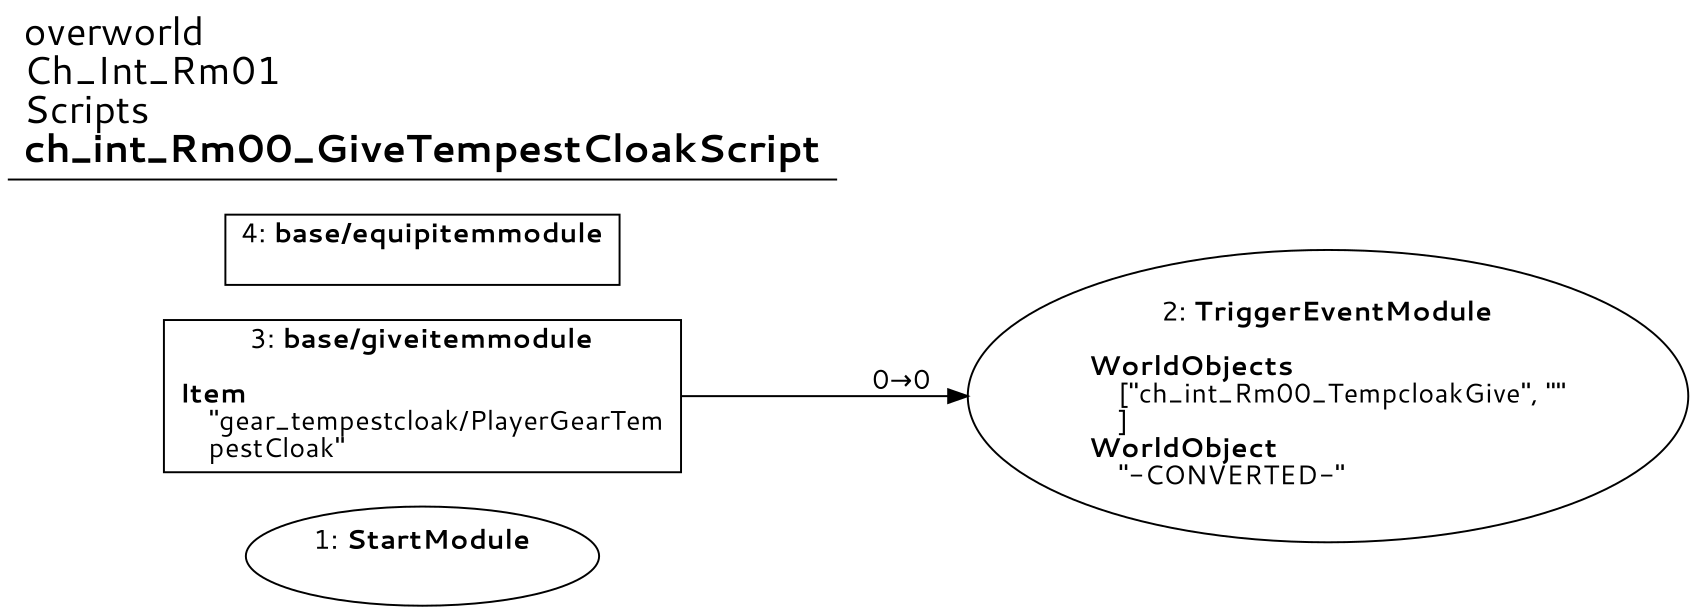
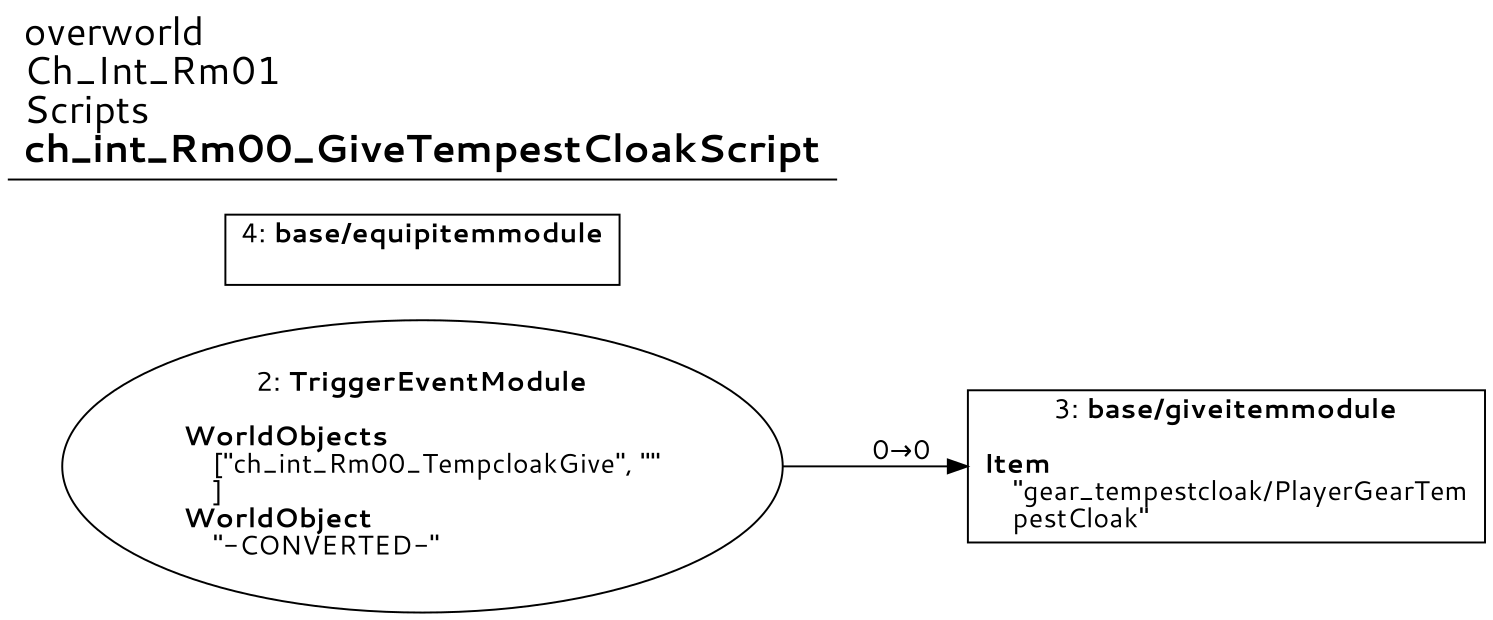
(815, 396) -> (865, 466)
(422, 556) -> none
